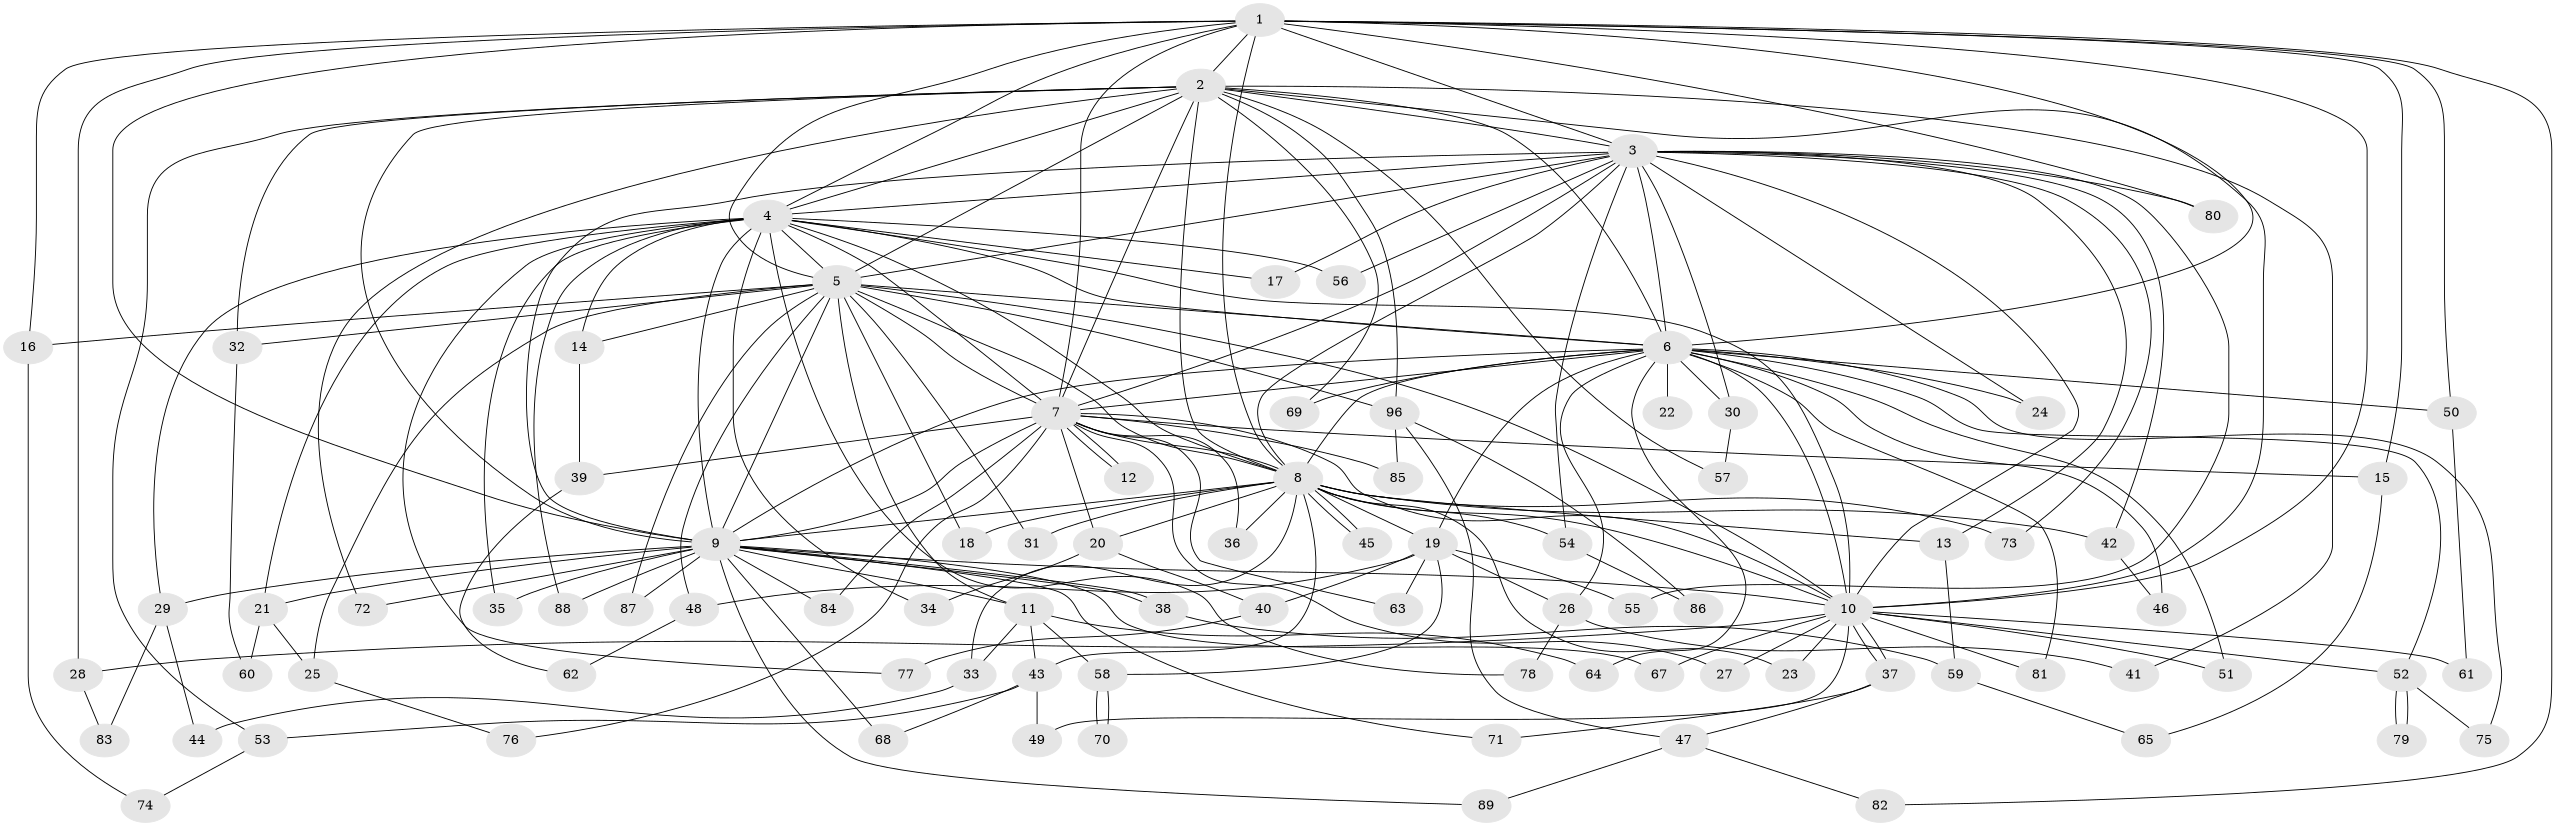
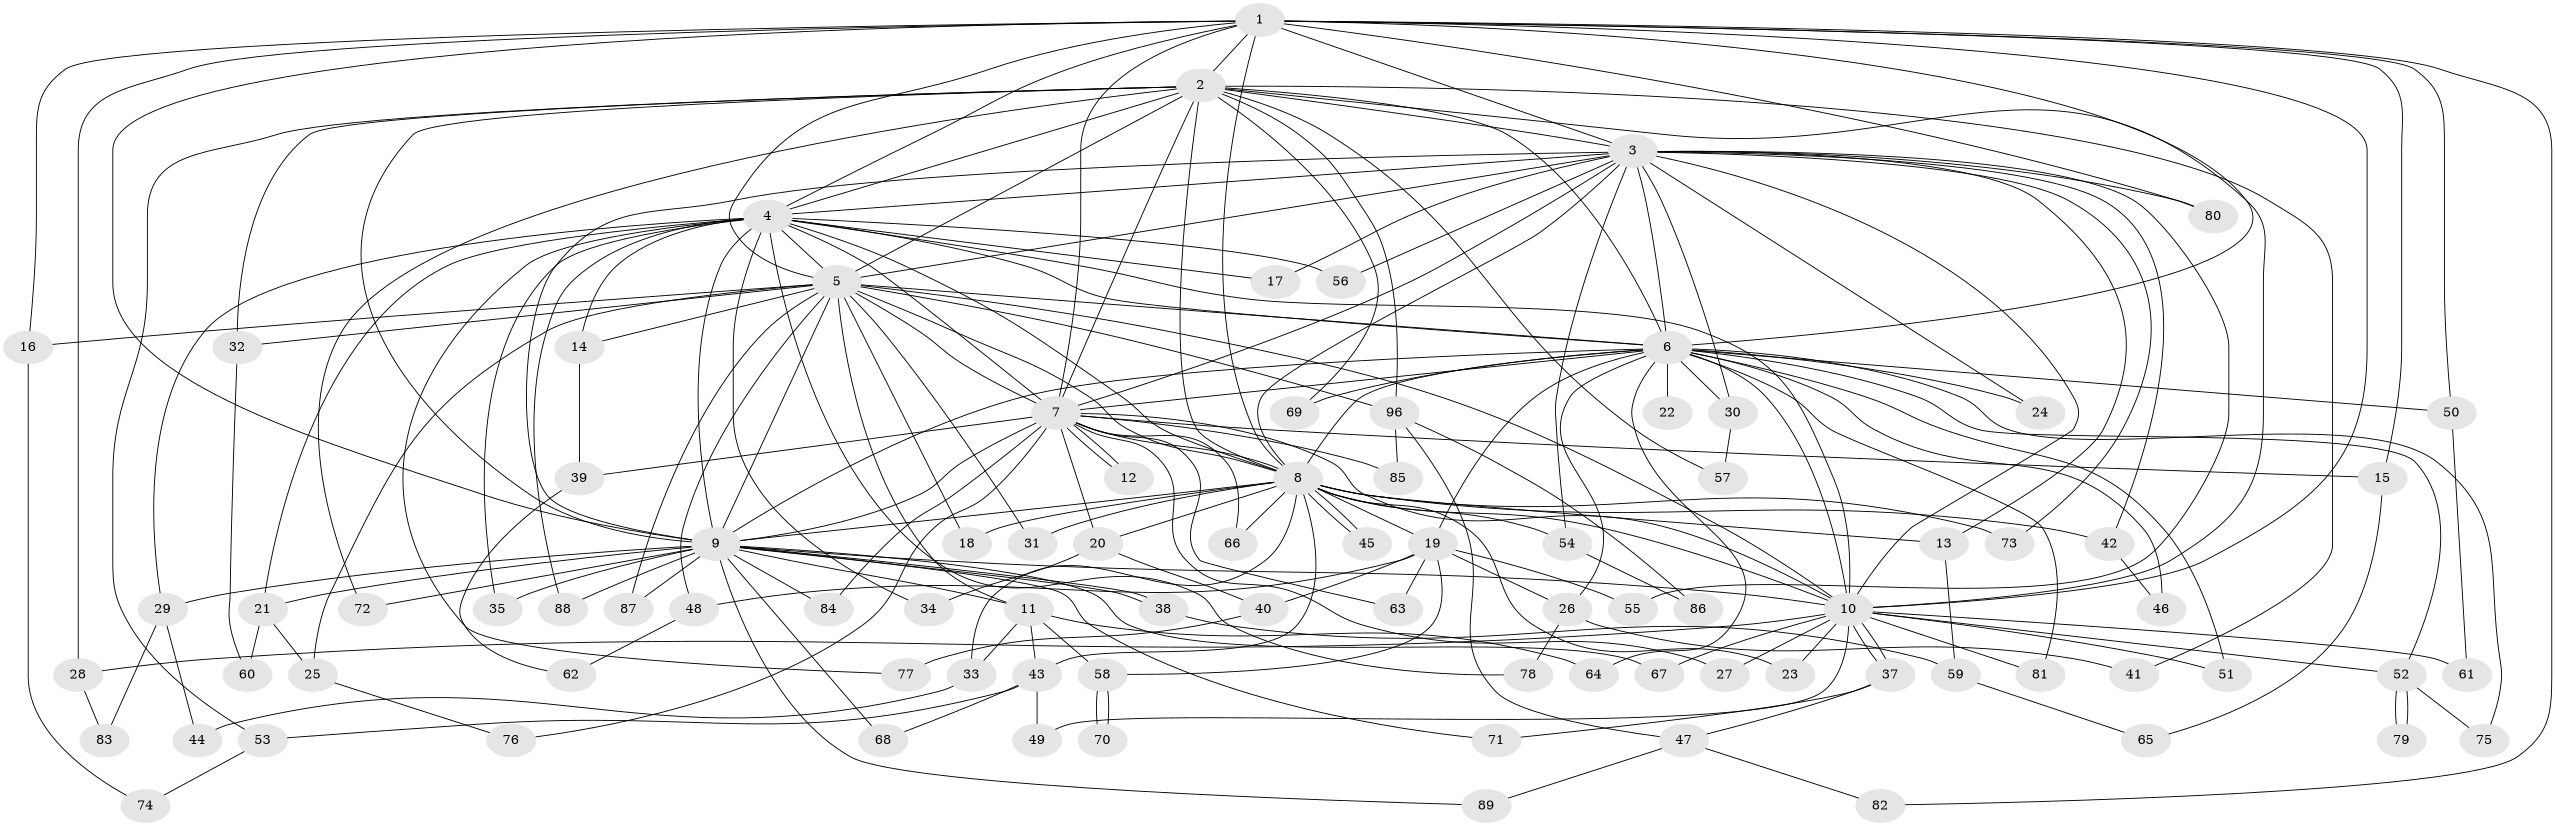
(1233, 544) -> (1233, 544)
